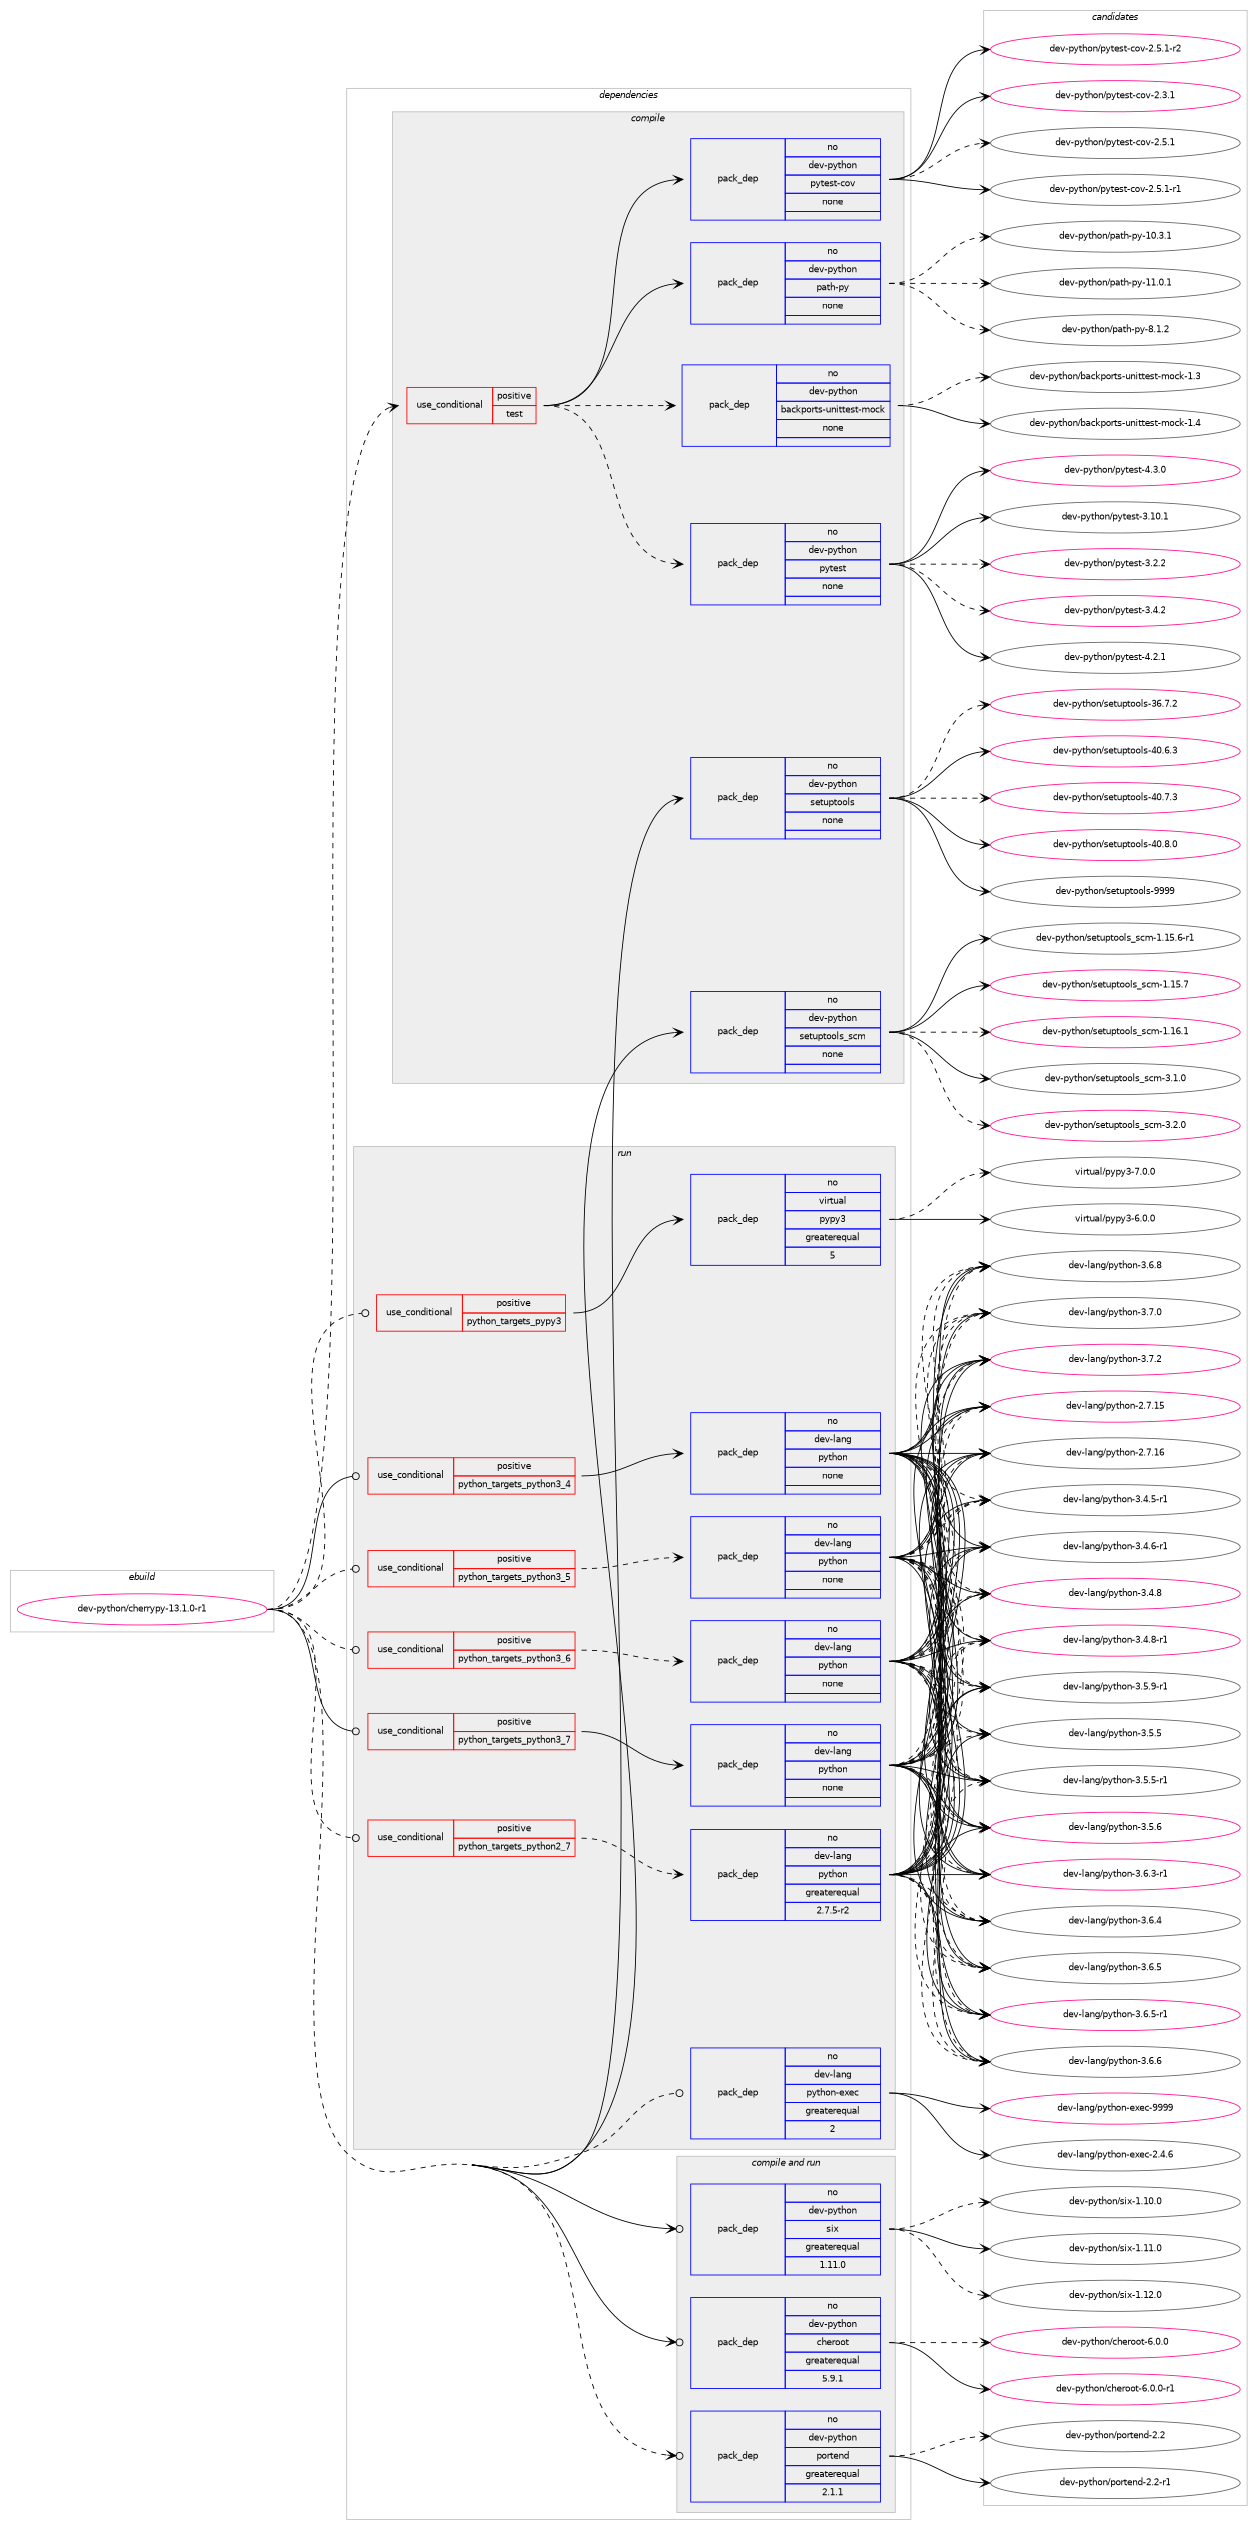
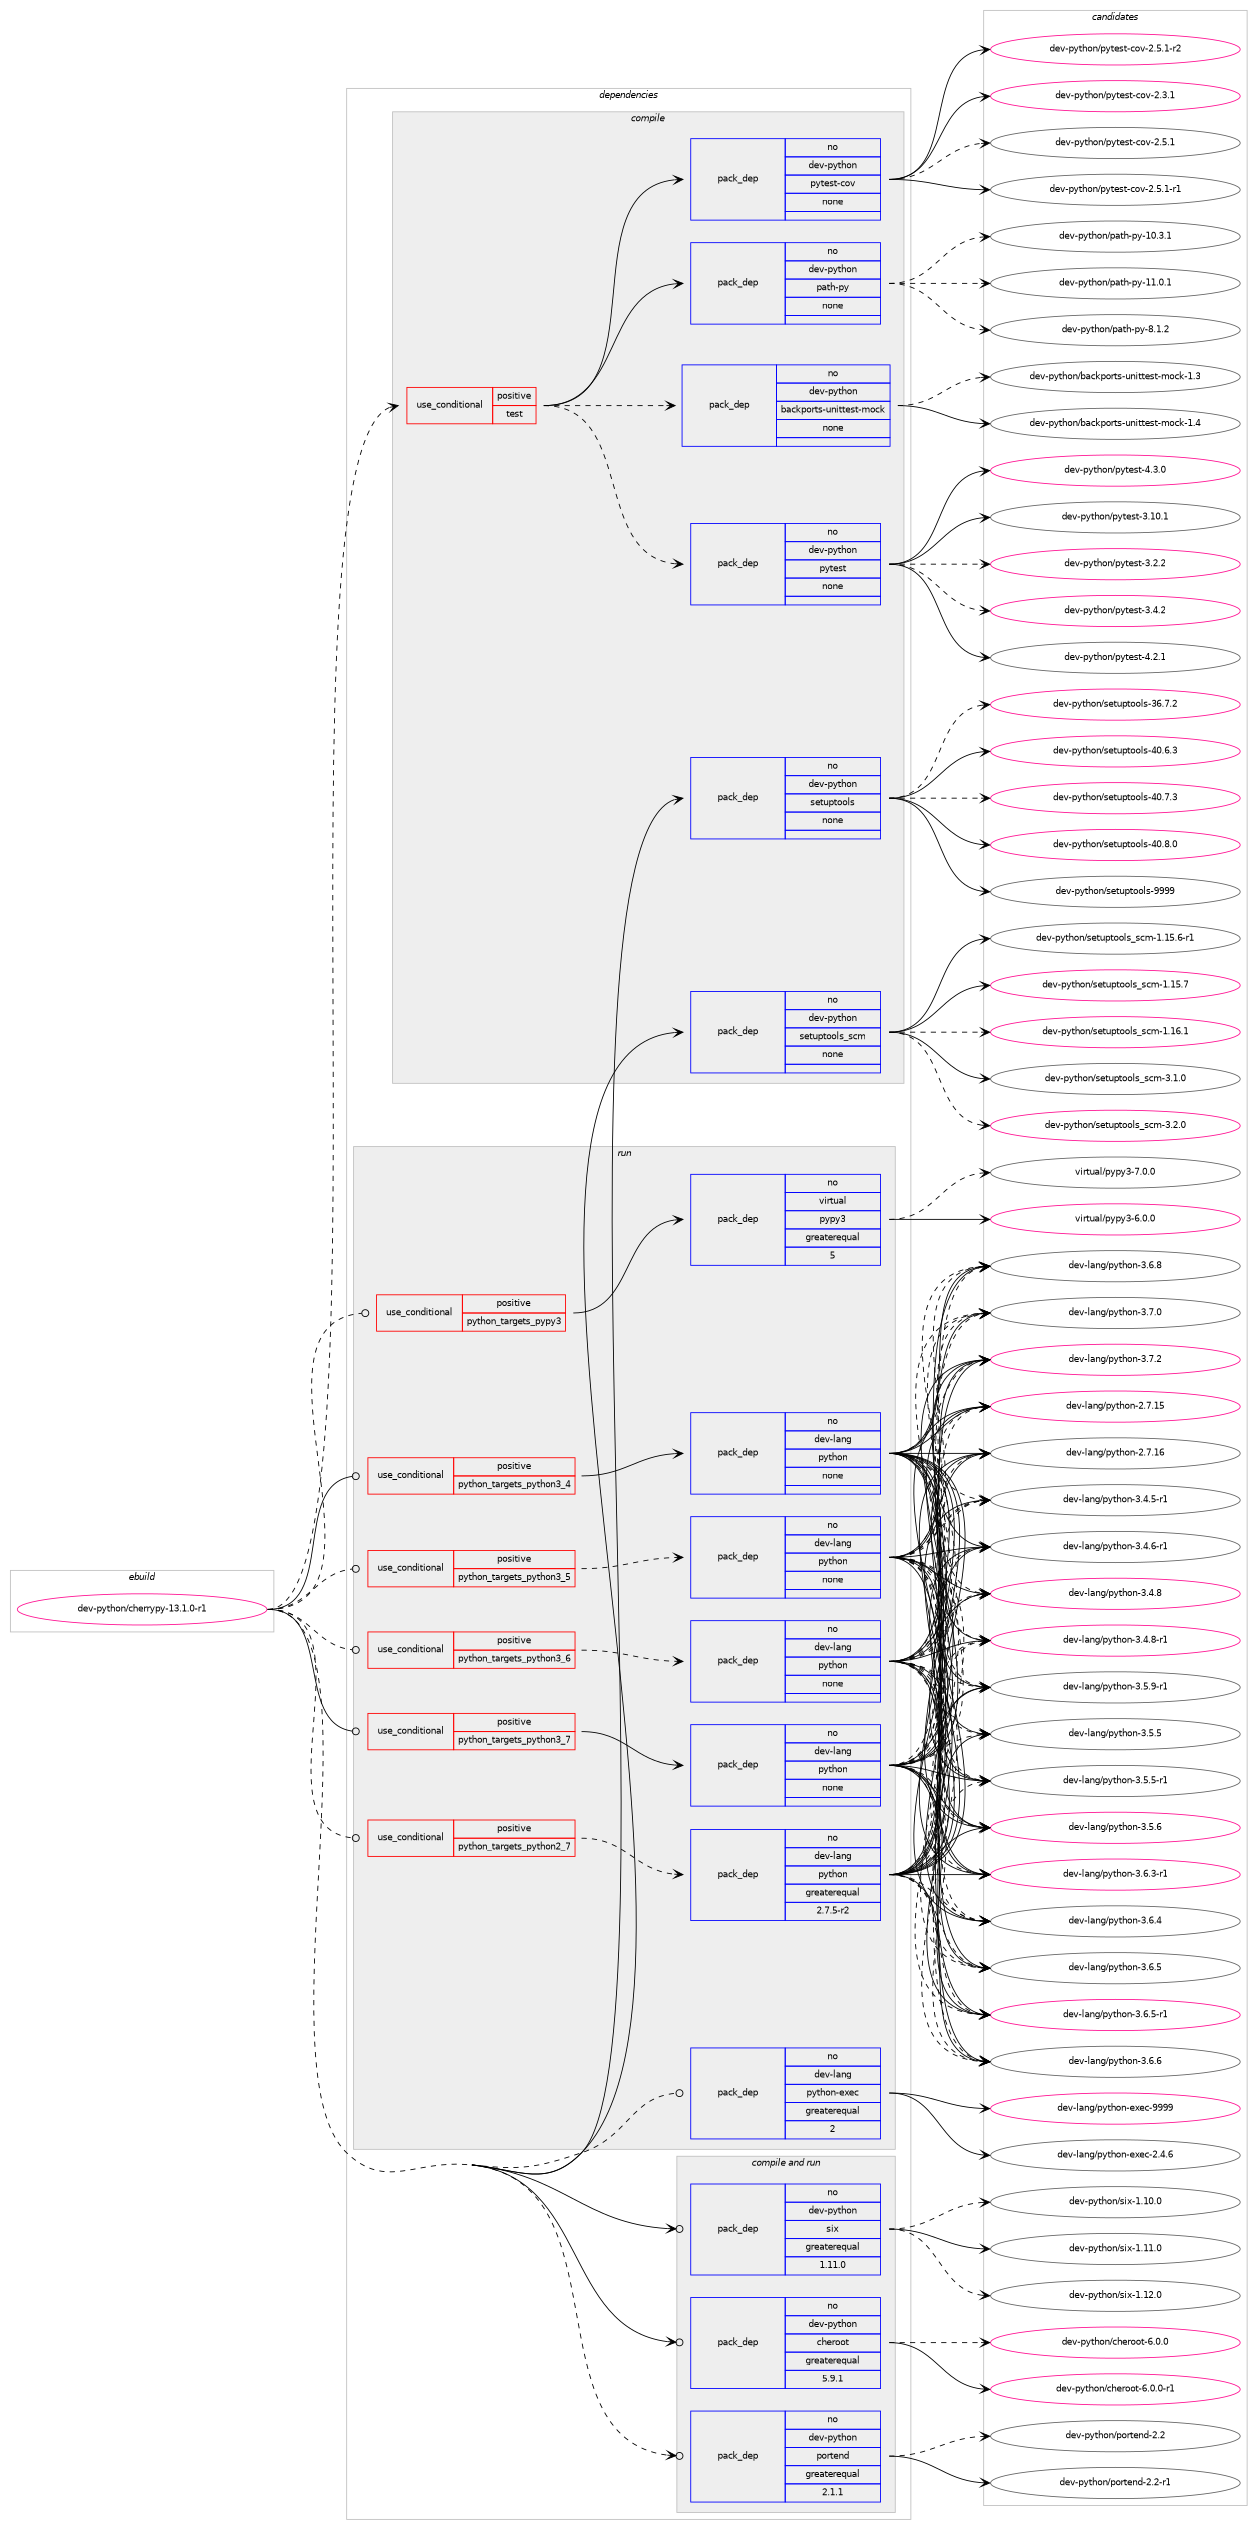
(1115, 1219) -> (1115, 1219)
